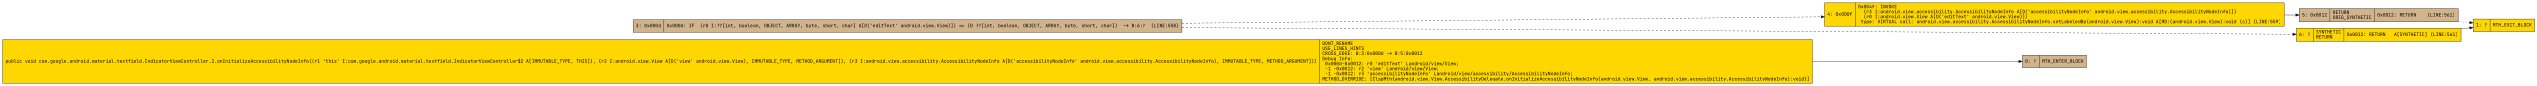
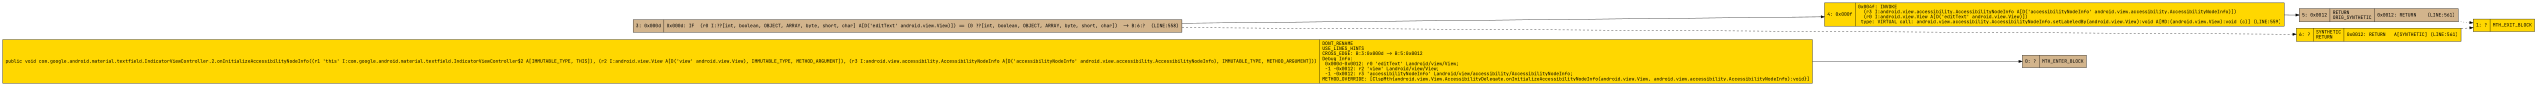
(1502, 20) -> (1502, 20)
(2465, 28) -> (2465, 28)
